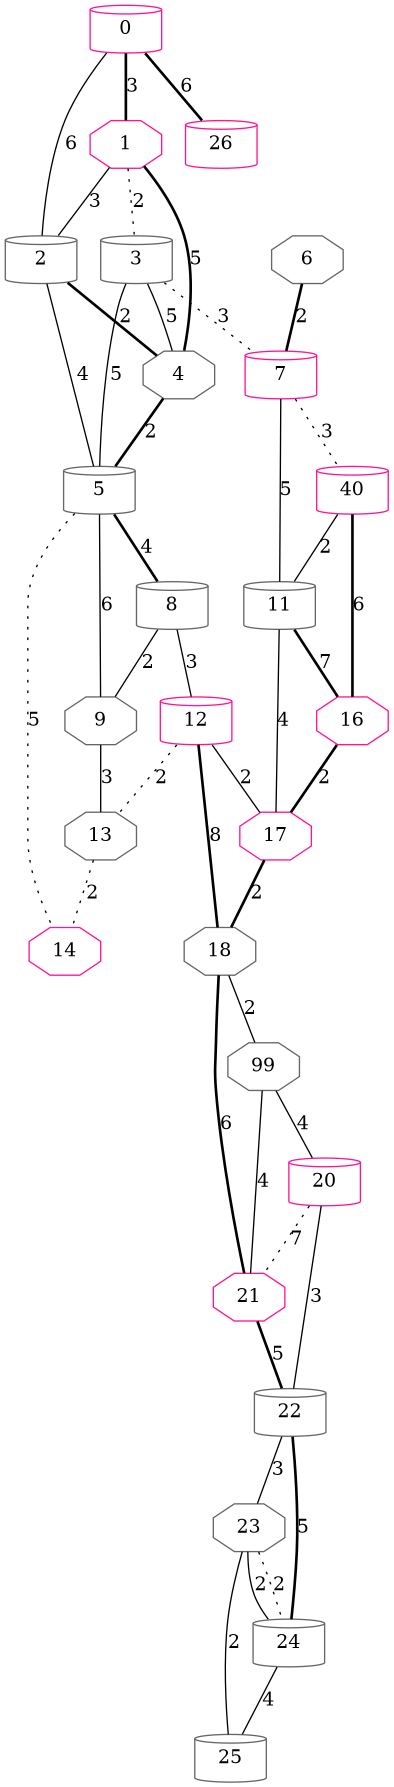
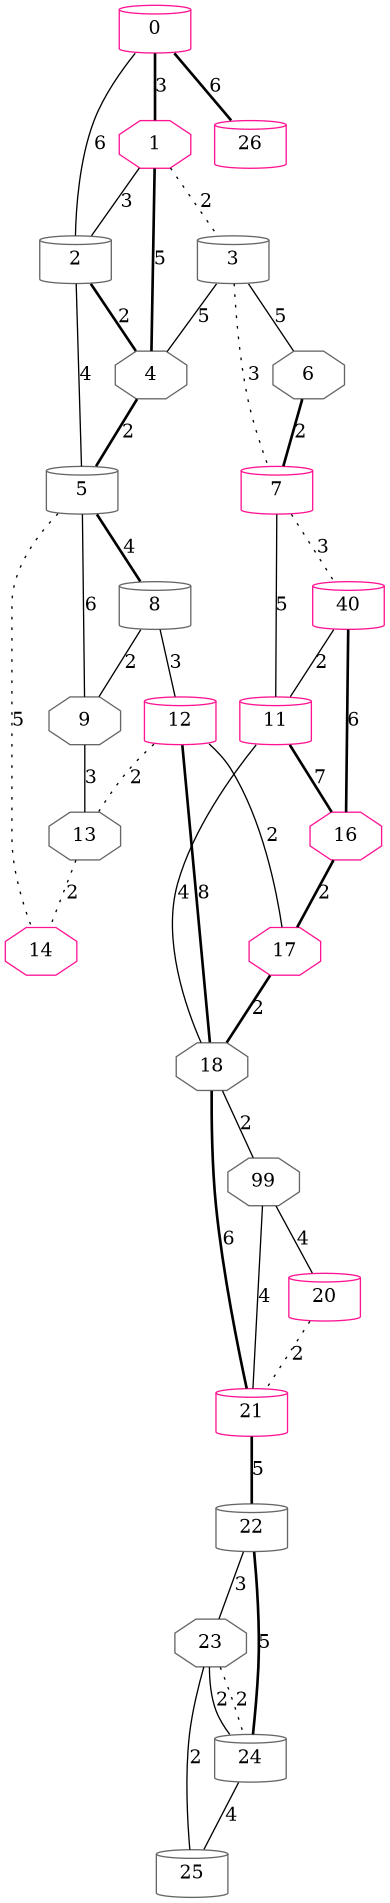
(106, 374) -> (271, 317)
(280, 606) -> (276, 721)
(278, 721) -> (177, 885)
(297, 1240) -> (298, 1355)
(249, 1297) -> (252, 1412)
(307, 1297) -> none
